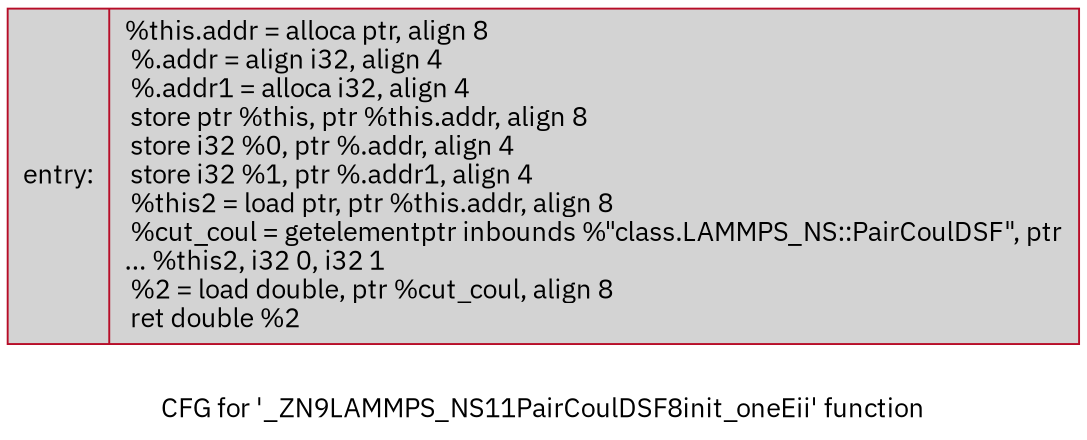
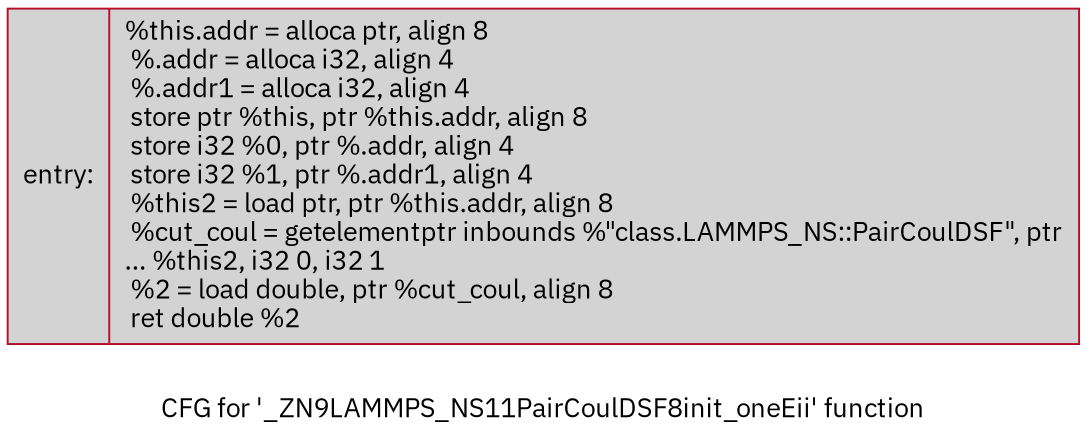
(284, 60) -> (289, 60)
